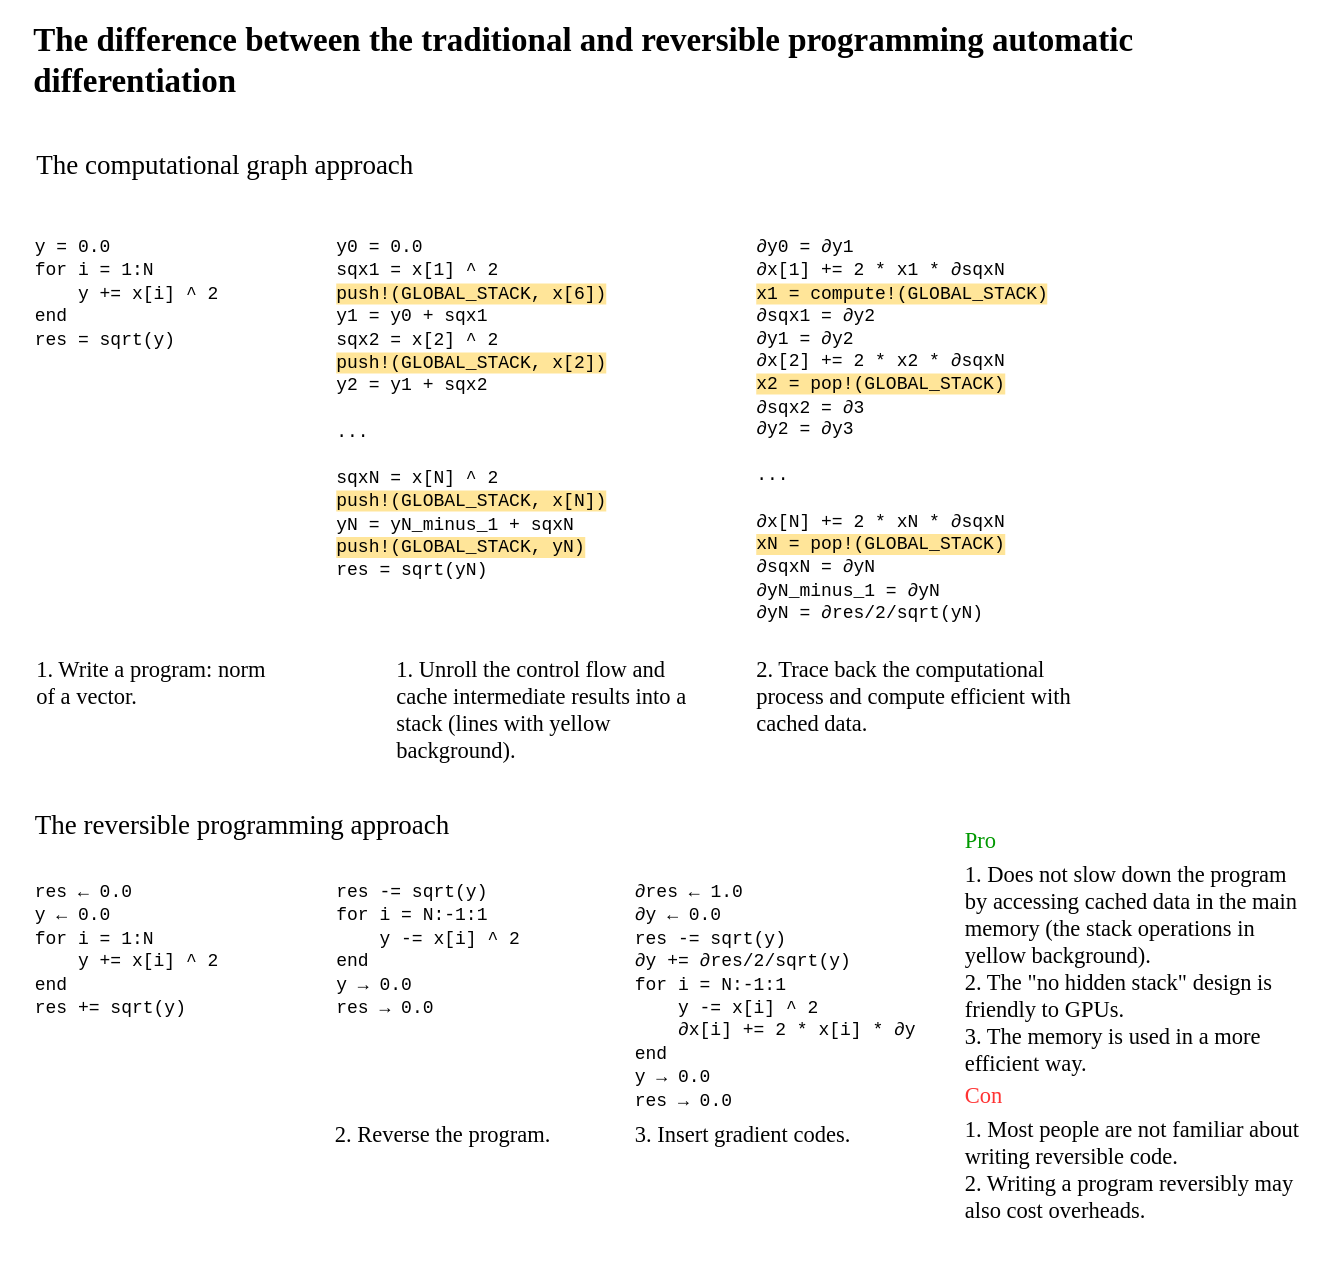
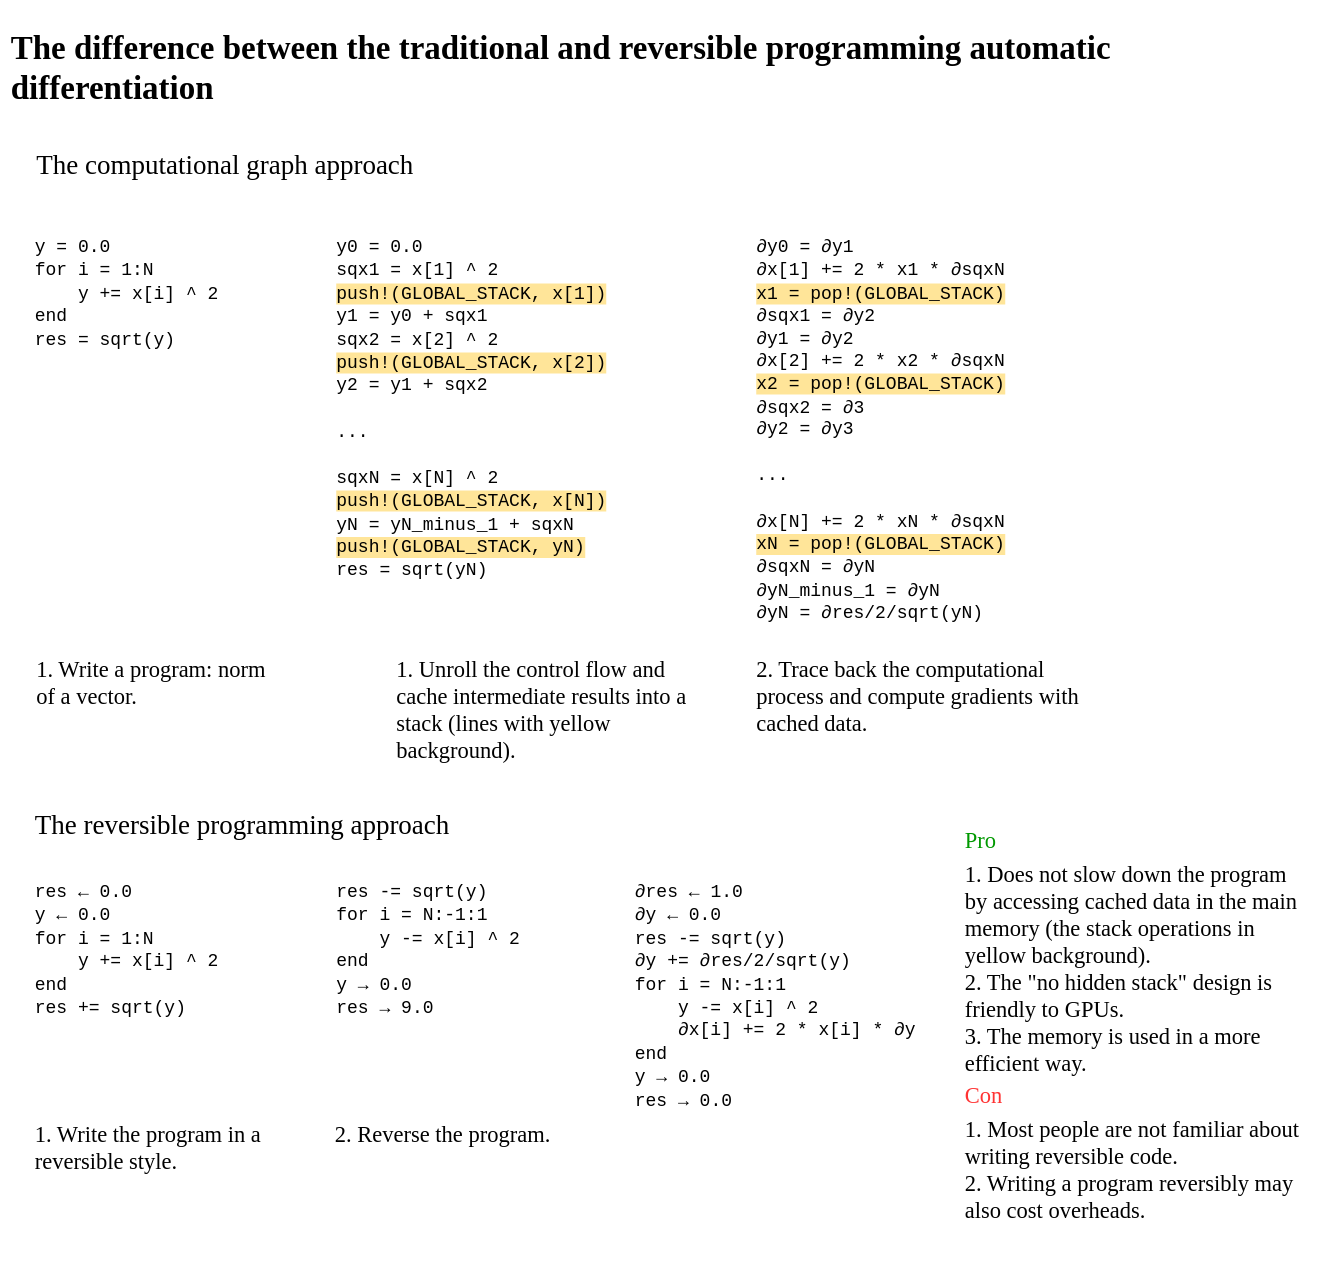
(593, 61) -> (571, 68)
(456, 377) -> (456, 377)
(886, 398) -> (866, 398)
(935, 697) -> (935, 697)
(403, 946) -> (403, 946)
none -> (167, 1141)
(767, 1141) -> none
